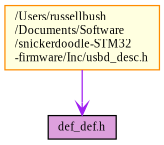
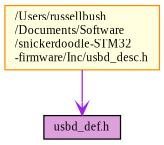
(82, 127) -> (82, 127)
